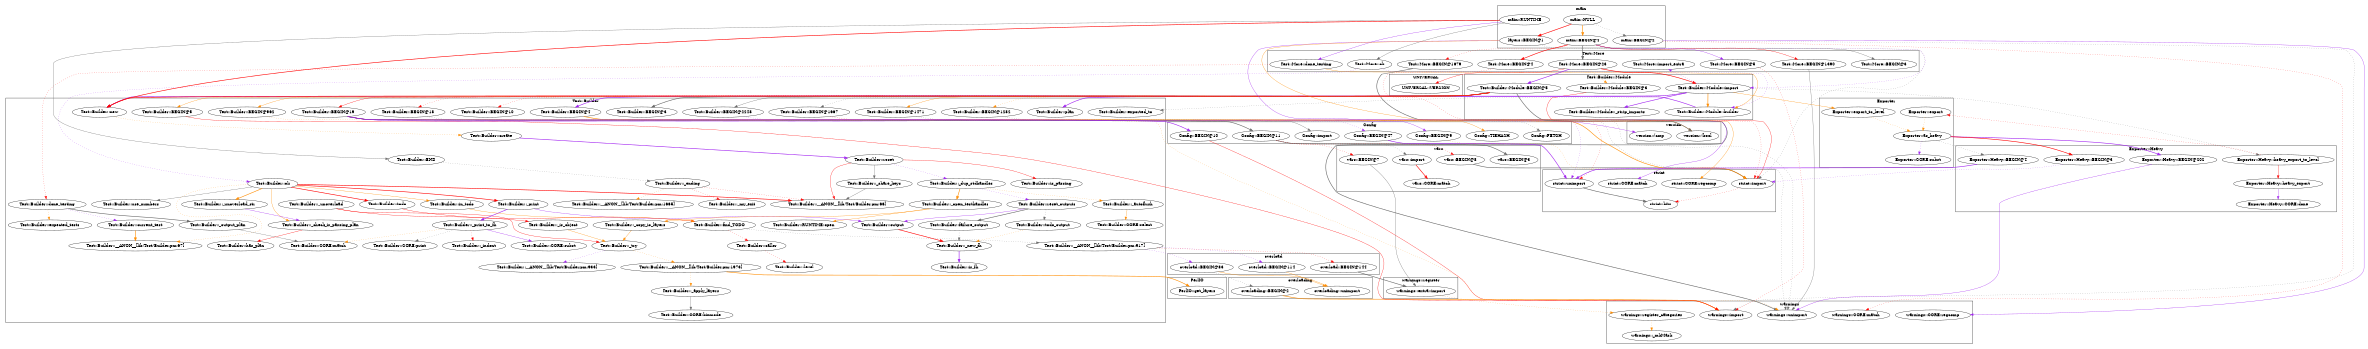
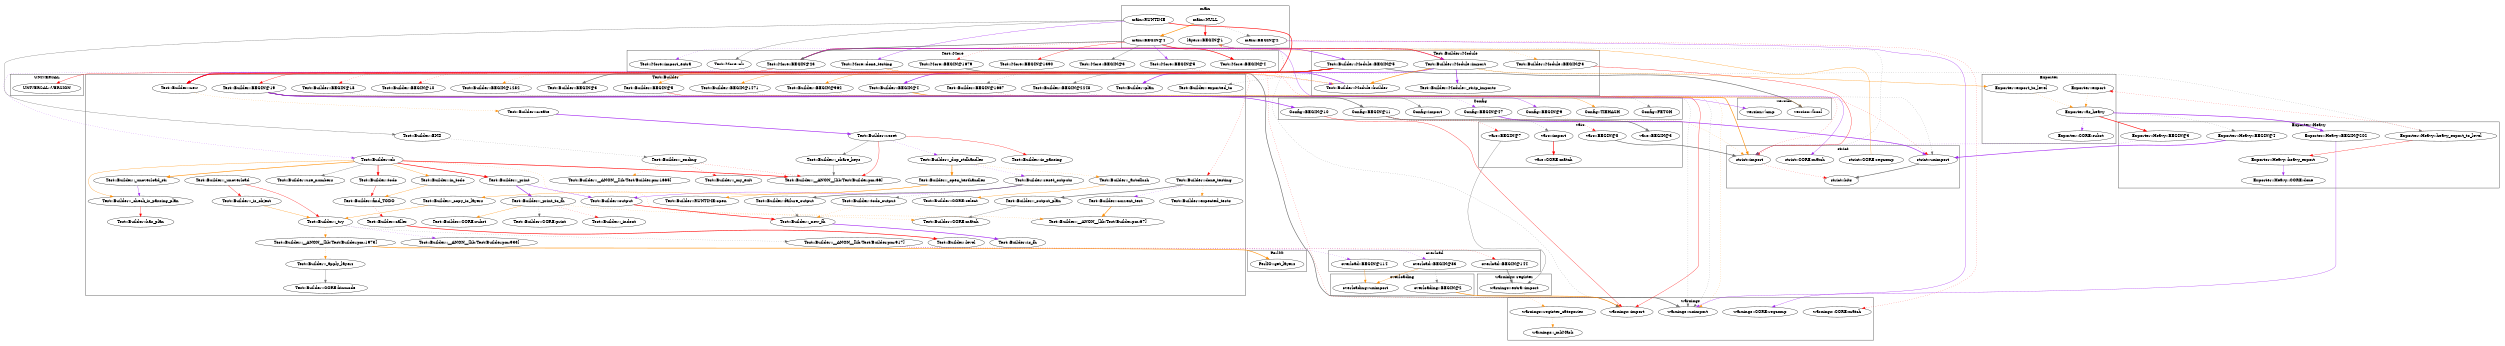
(1398, 116) -> (1605, 51)
(1187, 120) -> (1524, 96)
(1814, 192) -> none
(508, 235) -> (500, 211)
(890, 237) -> (564, 237)
(774, 256) -> (670, 232)
